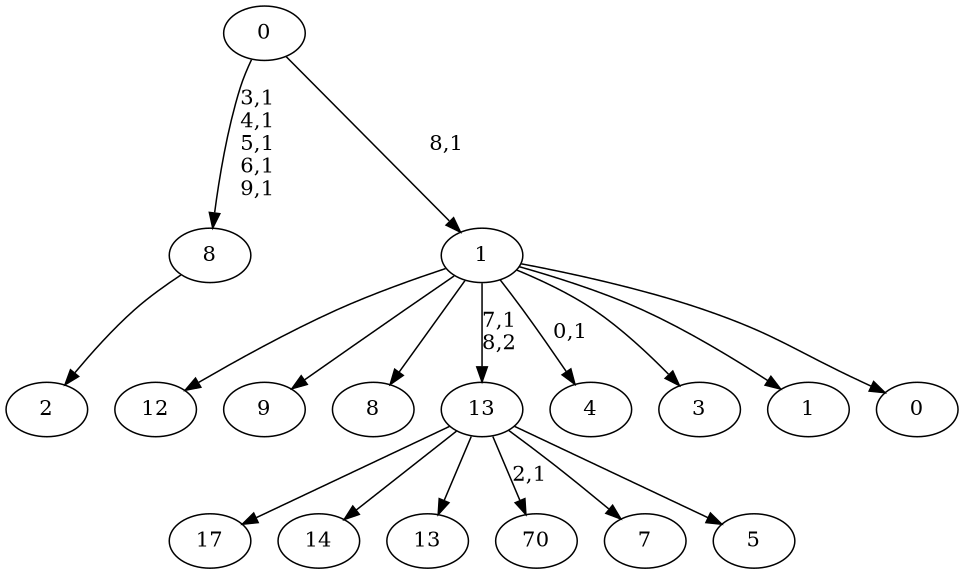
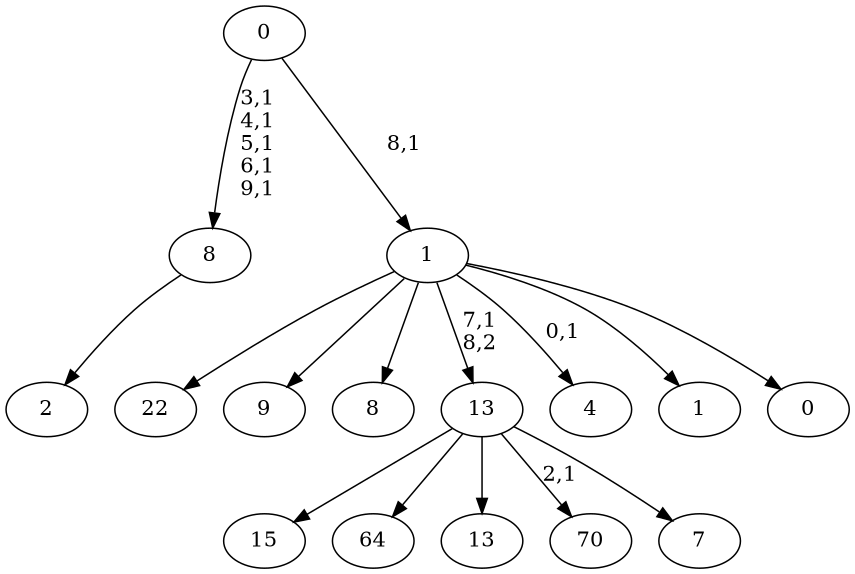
(156, 410) -> (156, 410)
(700, 410) -> none
(210, 541) -> (264, 541)
(319, 541) -> (373, 541)
(754, 541) -> none
